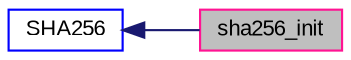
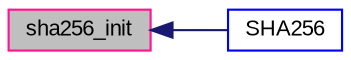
(172, 30) -> (200, 30)
